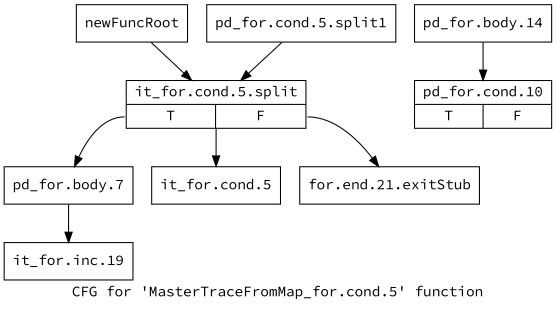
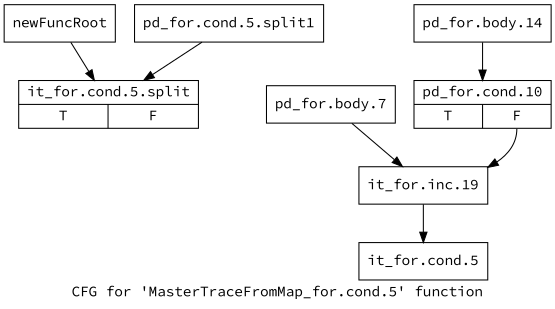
(97, 130) -> none
(216, 142) -> (423, 218)
none -> (511, 148)
(390, 185) -> none
